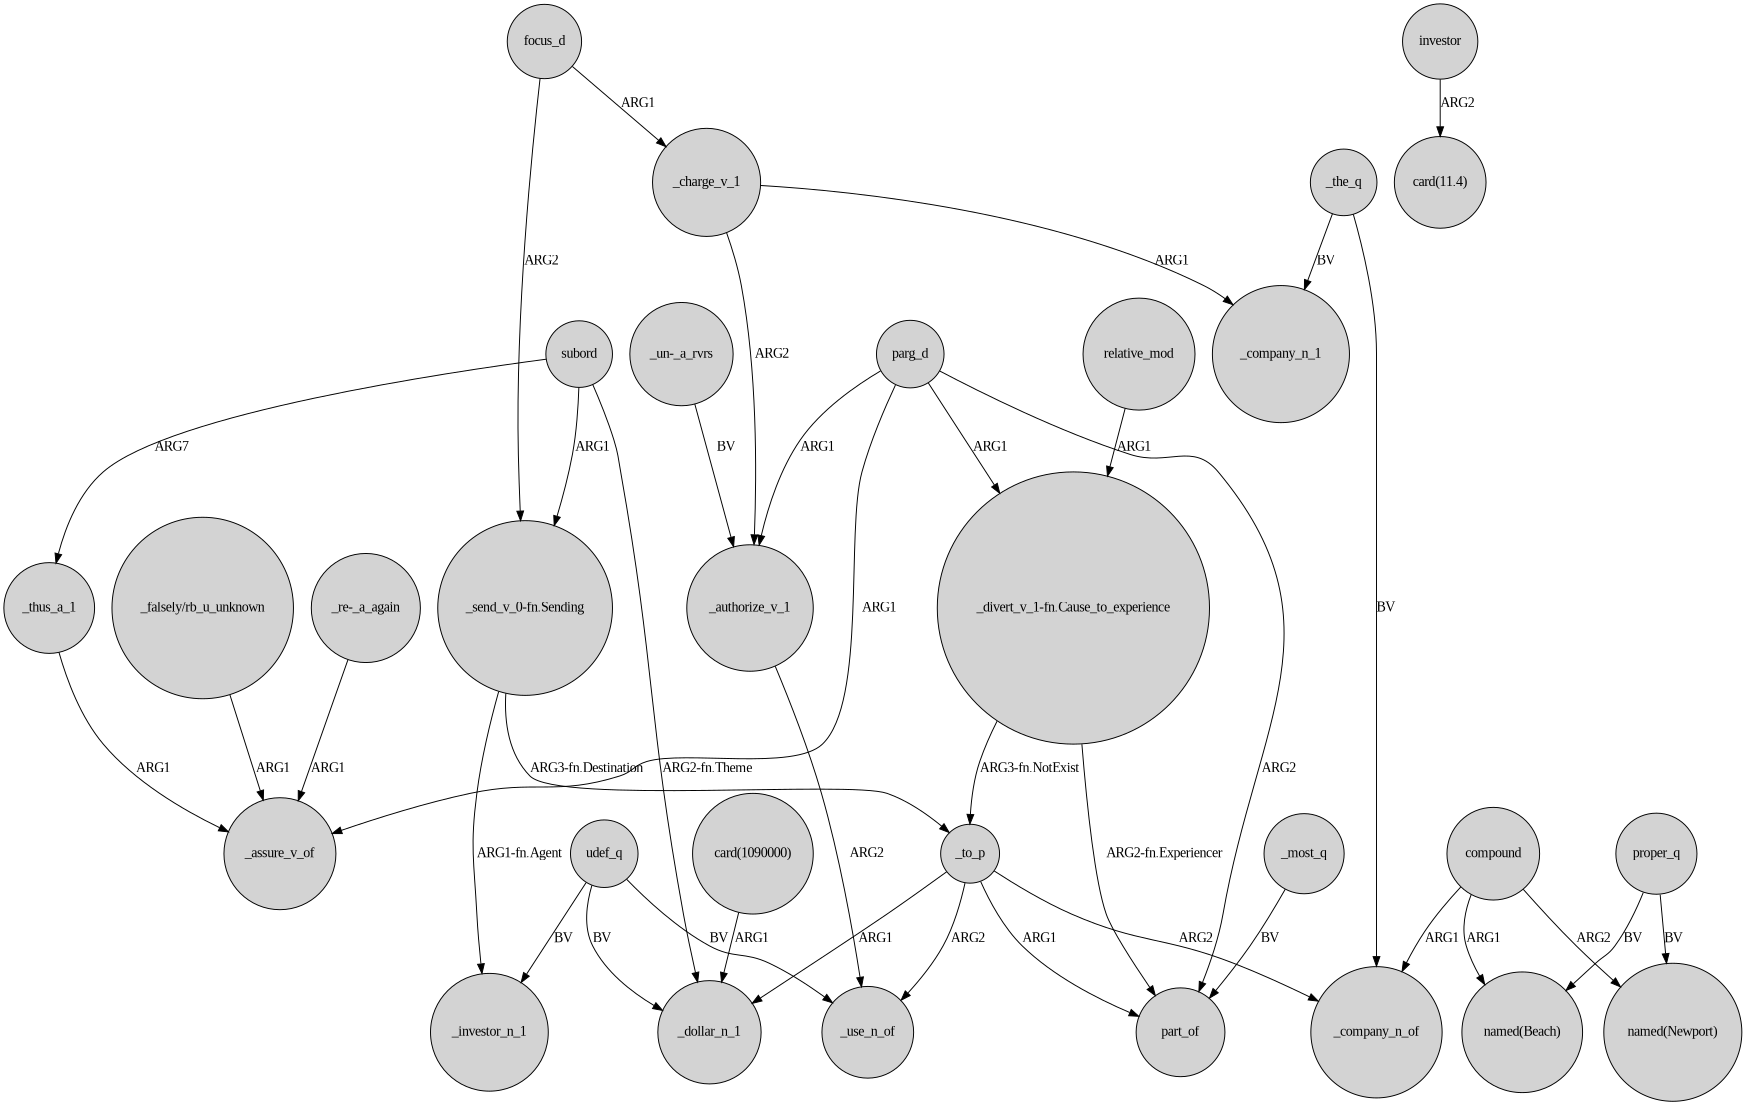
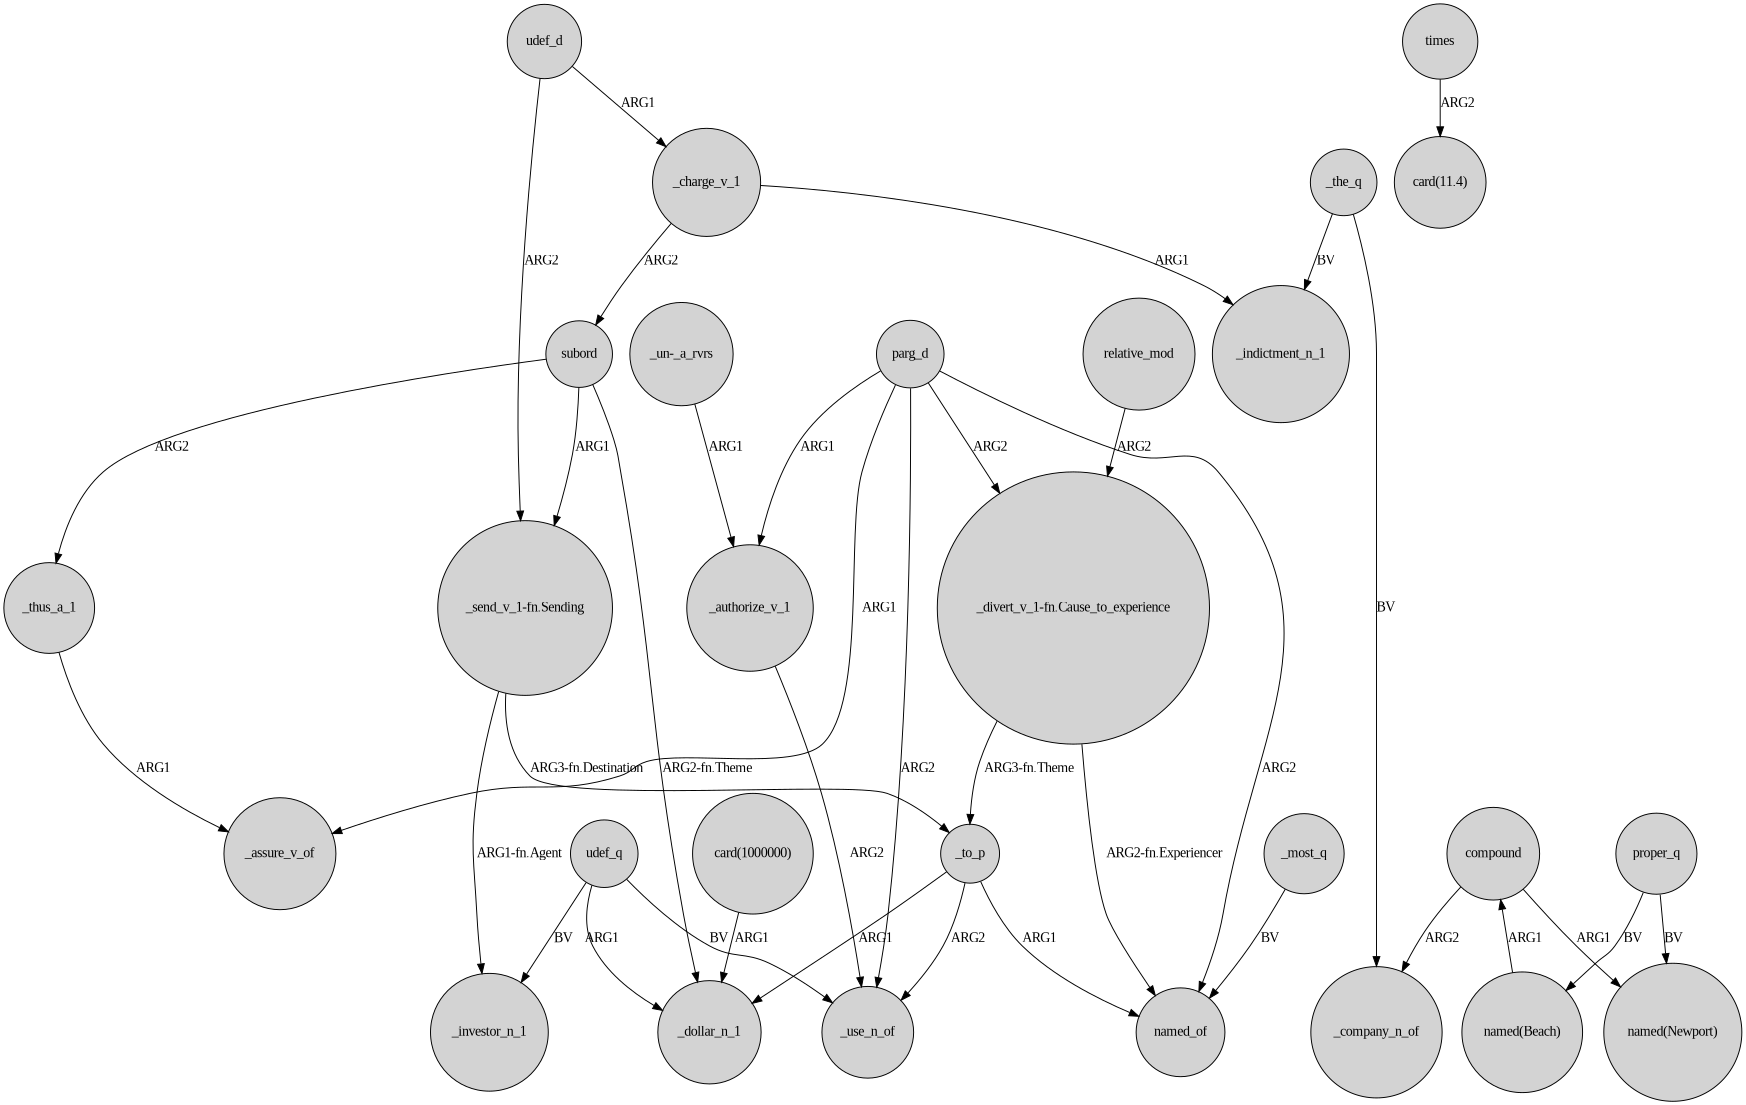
(544, 42) -> (544, 42)
(1440, 42) -> (1440, 42)
(1281, 354) -> (1281, 354)
(753, 382) -> (634, 269)
(172, 447) -> (172, 447)
(726, 447) -> (726, 447)
(990, 447) -> (990, 447)
(1134, 447) -> (1134, 447)
(203, 608) -> none
(366, 608) -> none
(525, 608) -> (525, 608)
none -> (905, 684)
(1029, 769) -> (1029, 769)
(753, 854) -> (753, 854)
(1464, 936) -> (1507, 941)
(602, 939) -> (602, 939)
(1149, 939) -> none
(1442, 939) -> (1442, 939)
(1594, 939) -> (1594, 939)
(1181, 1032) -> (1181, 1032)
